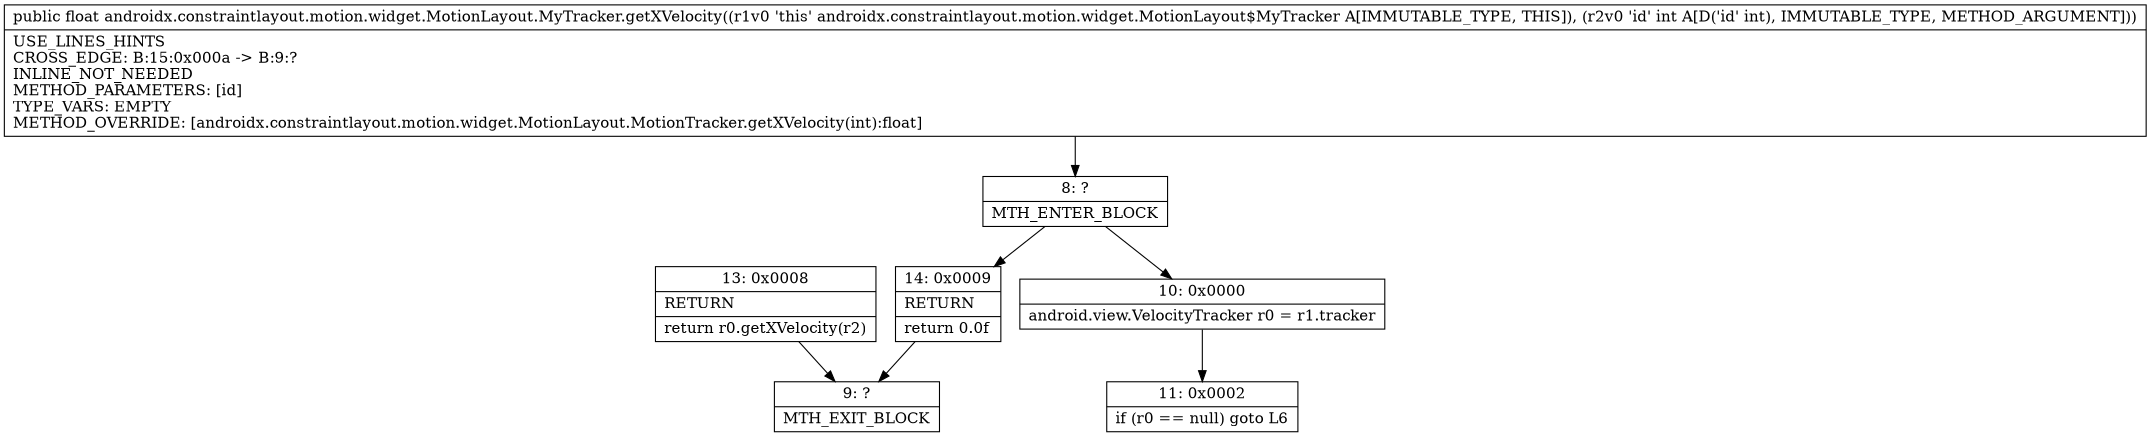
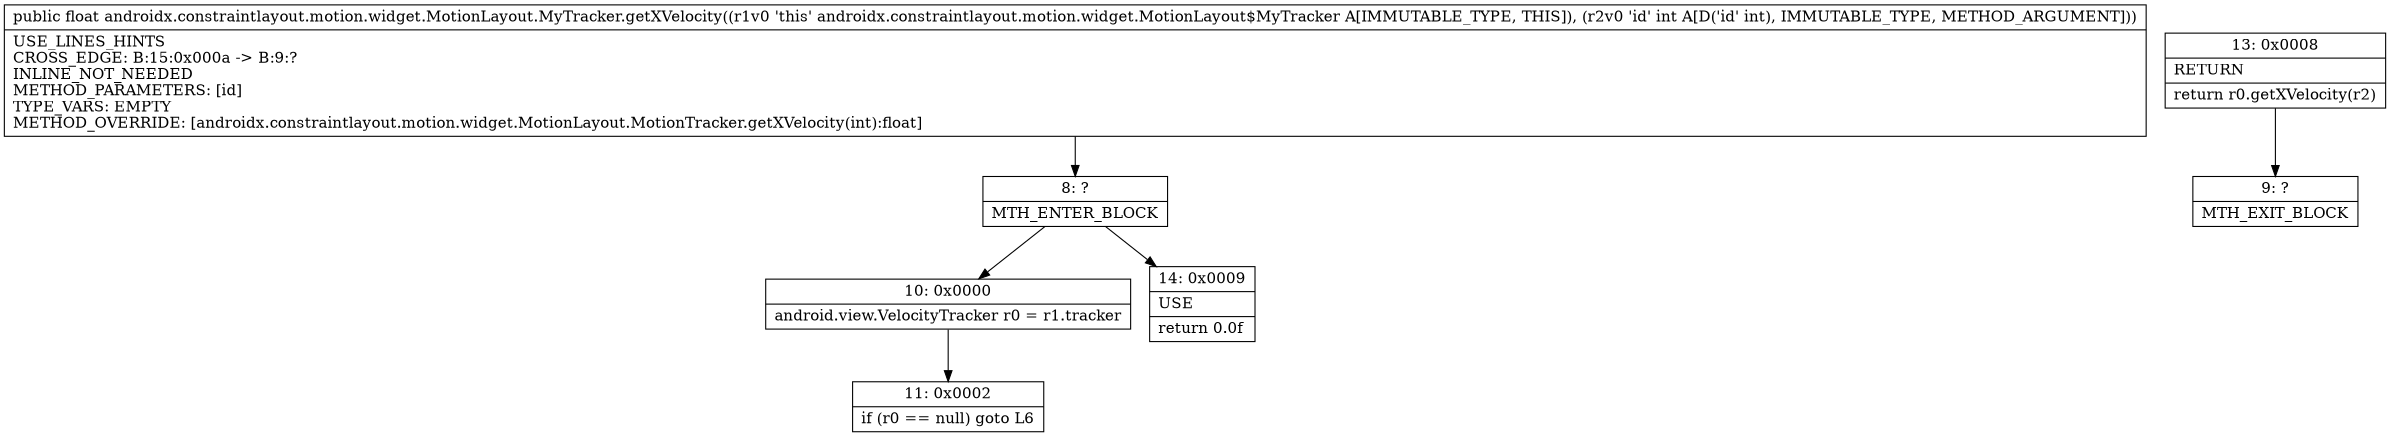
(939, 304) -> (1176, 304)
(901, 358) -> none
